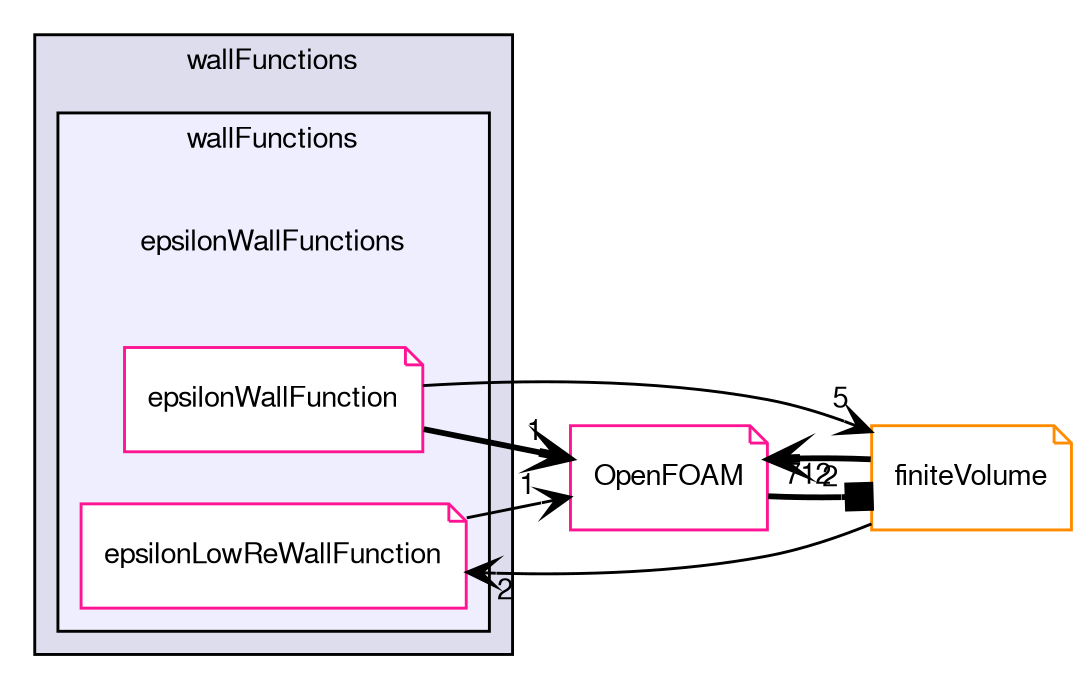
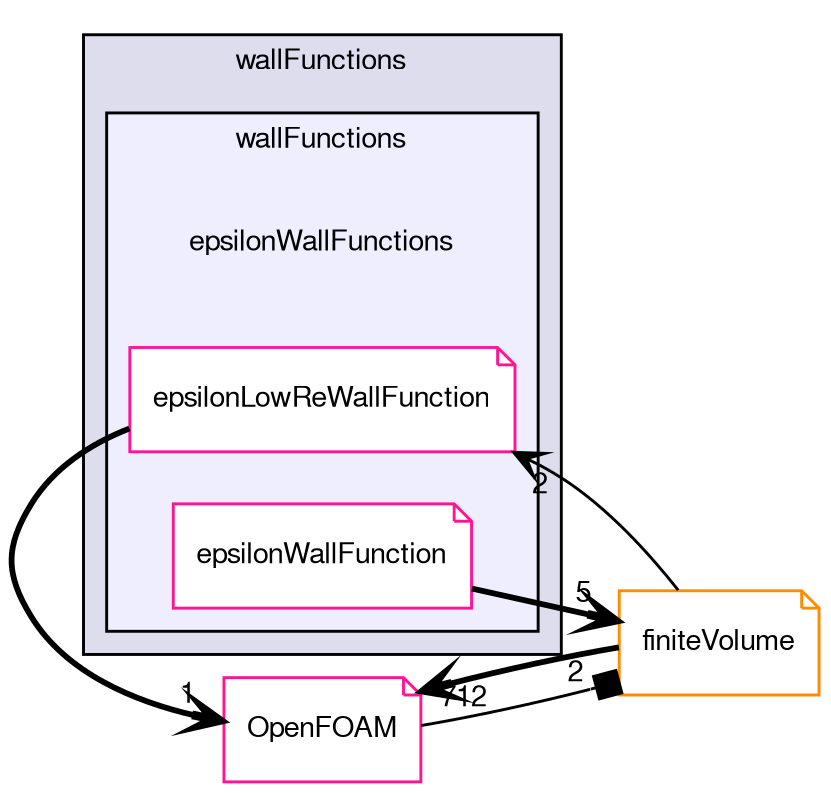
(635, 384) -> (519, 599)
(471, 439) -> none
(805, 497) -> (506, 709)
(504, 510) -> (20, 594)
